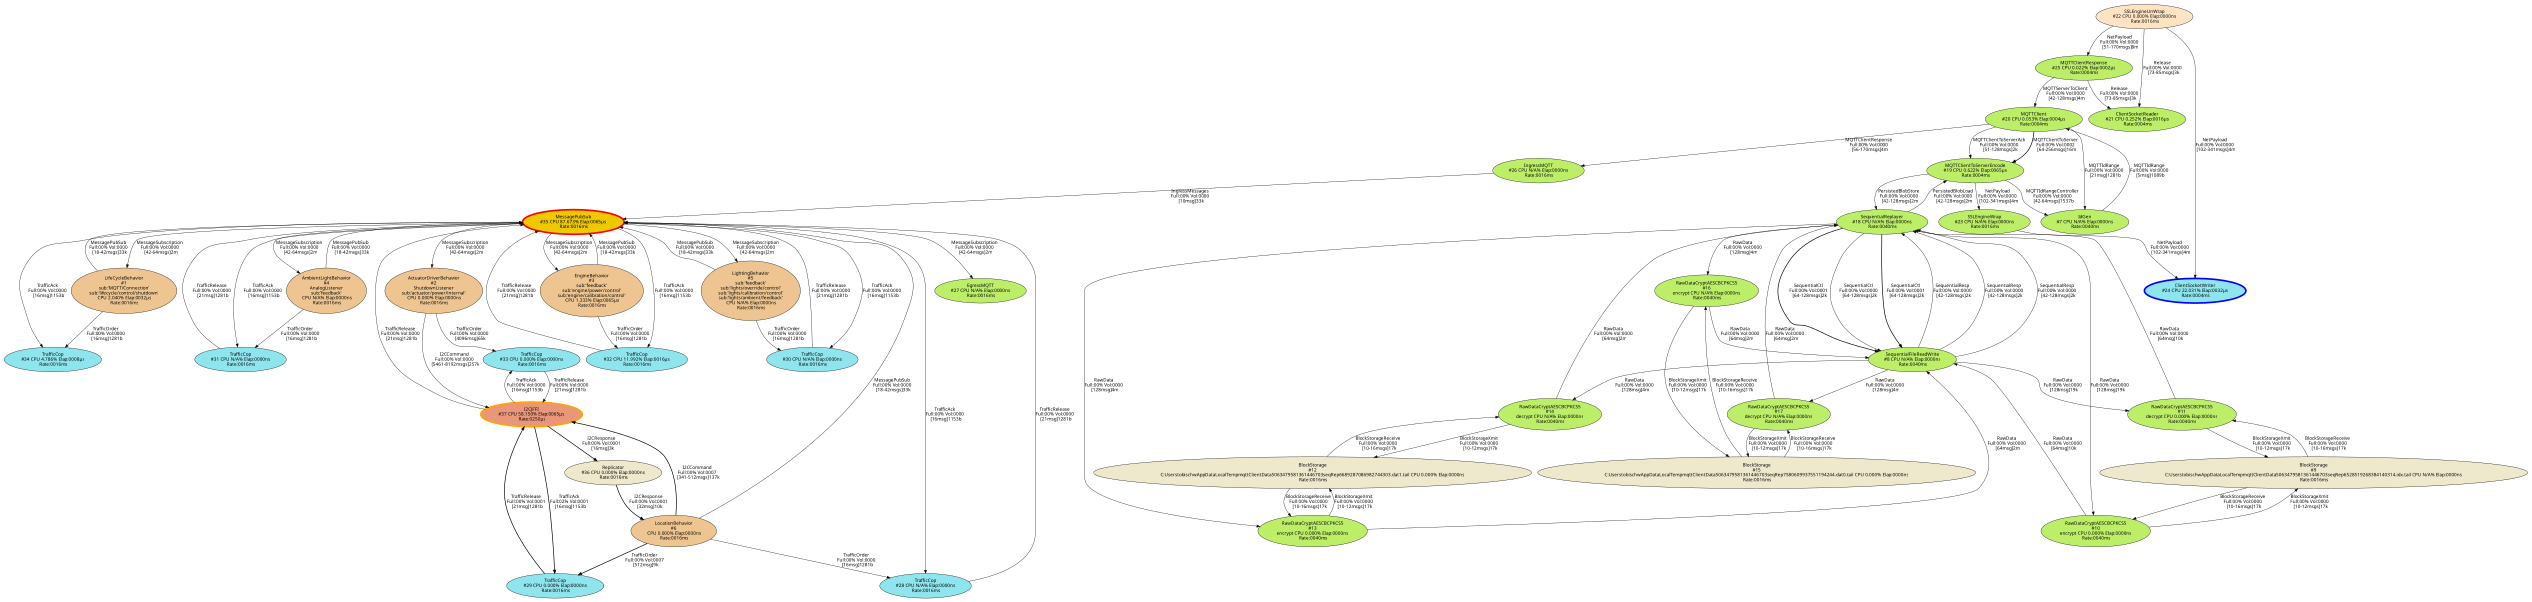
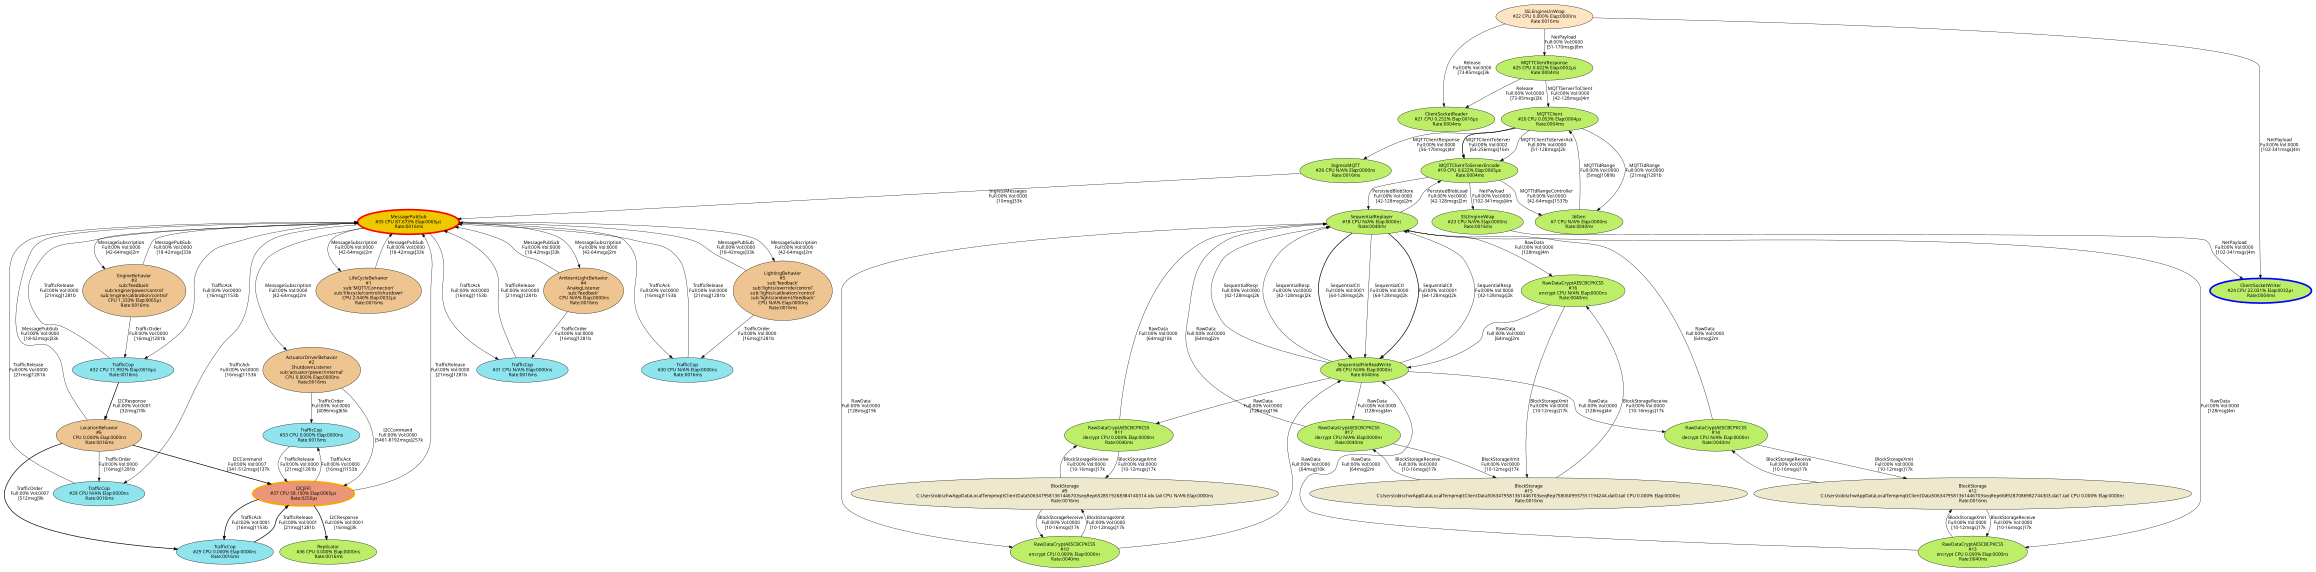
(981, 291) -> none
(2195, 291) -> (2261, 291)
(53, 360) -> none
(613, 473) -> (328, 552)
(625, 504) -> (112, 399)
